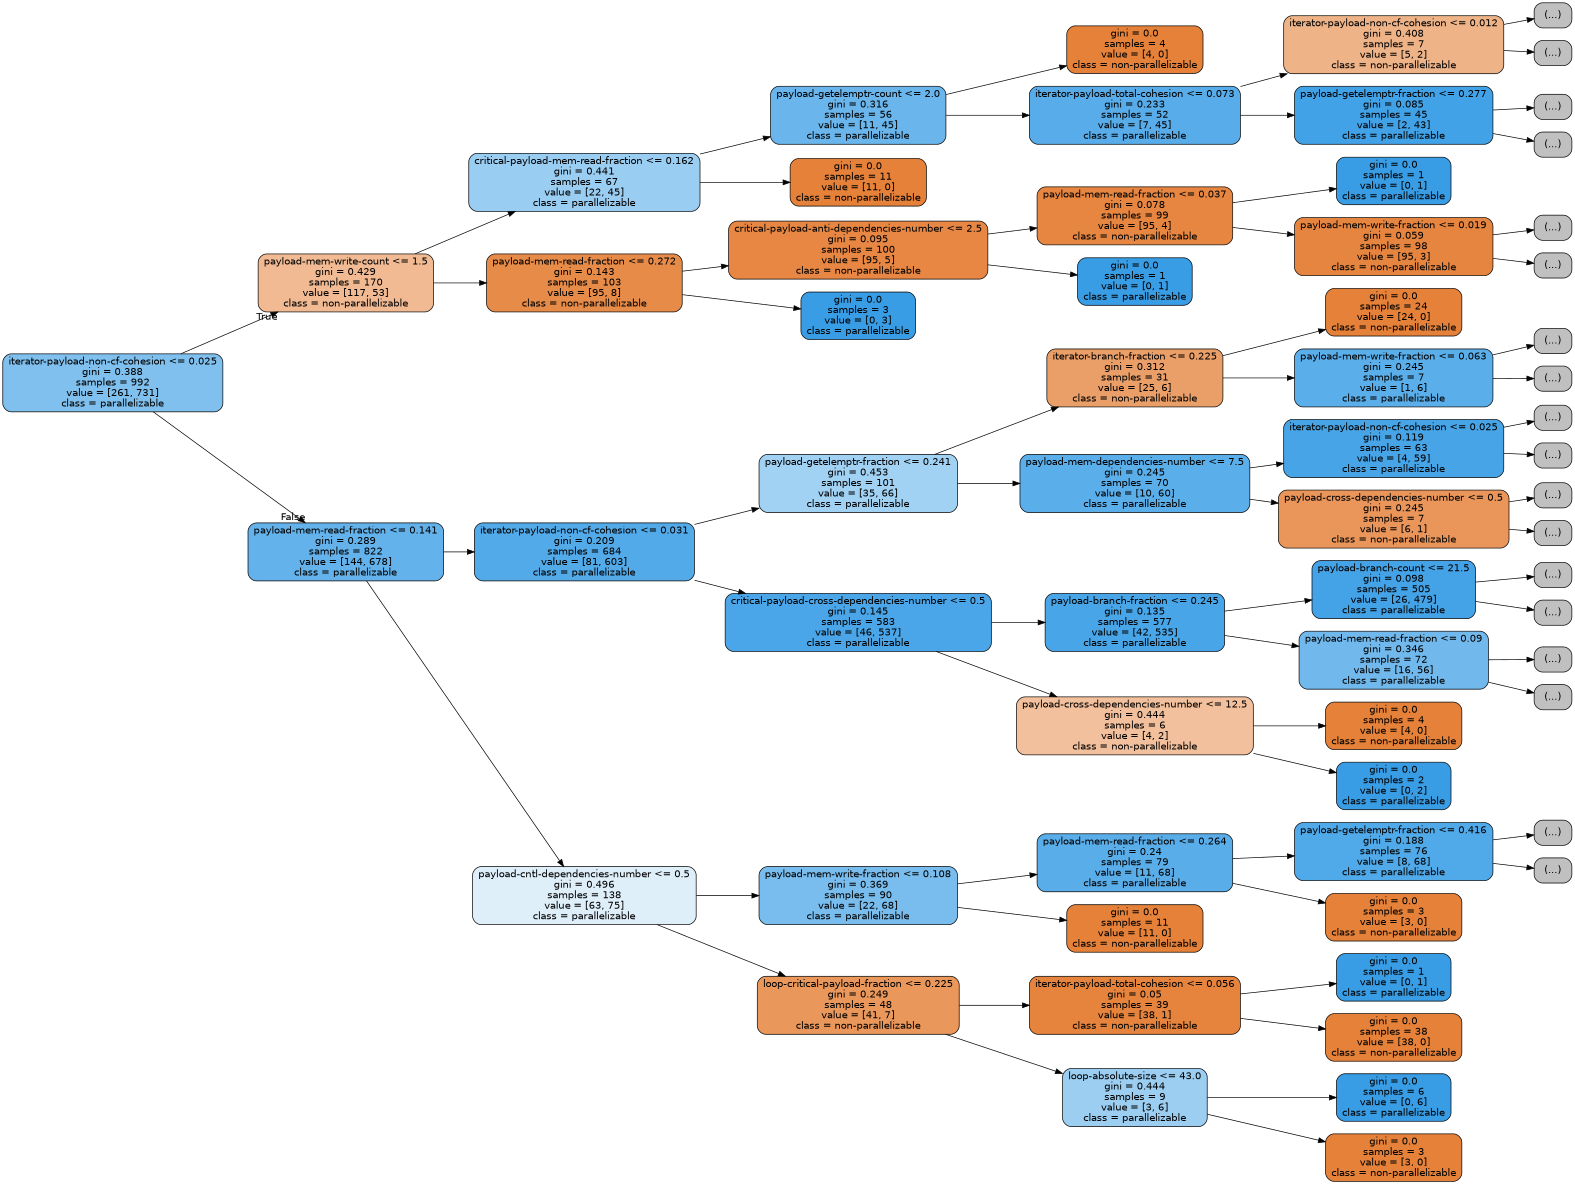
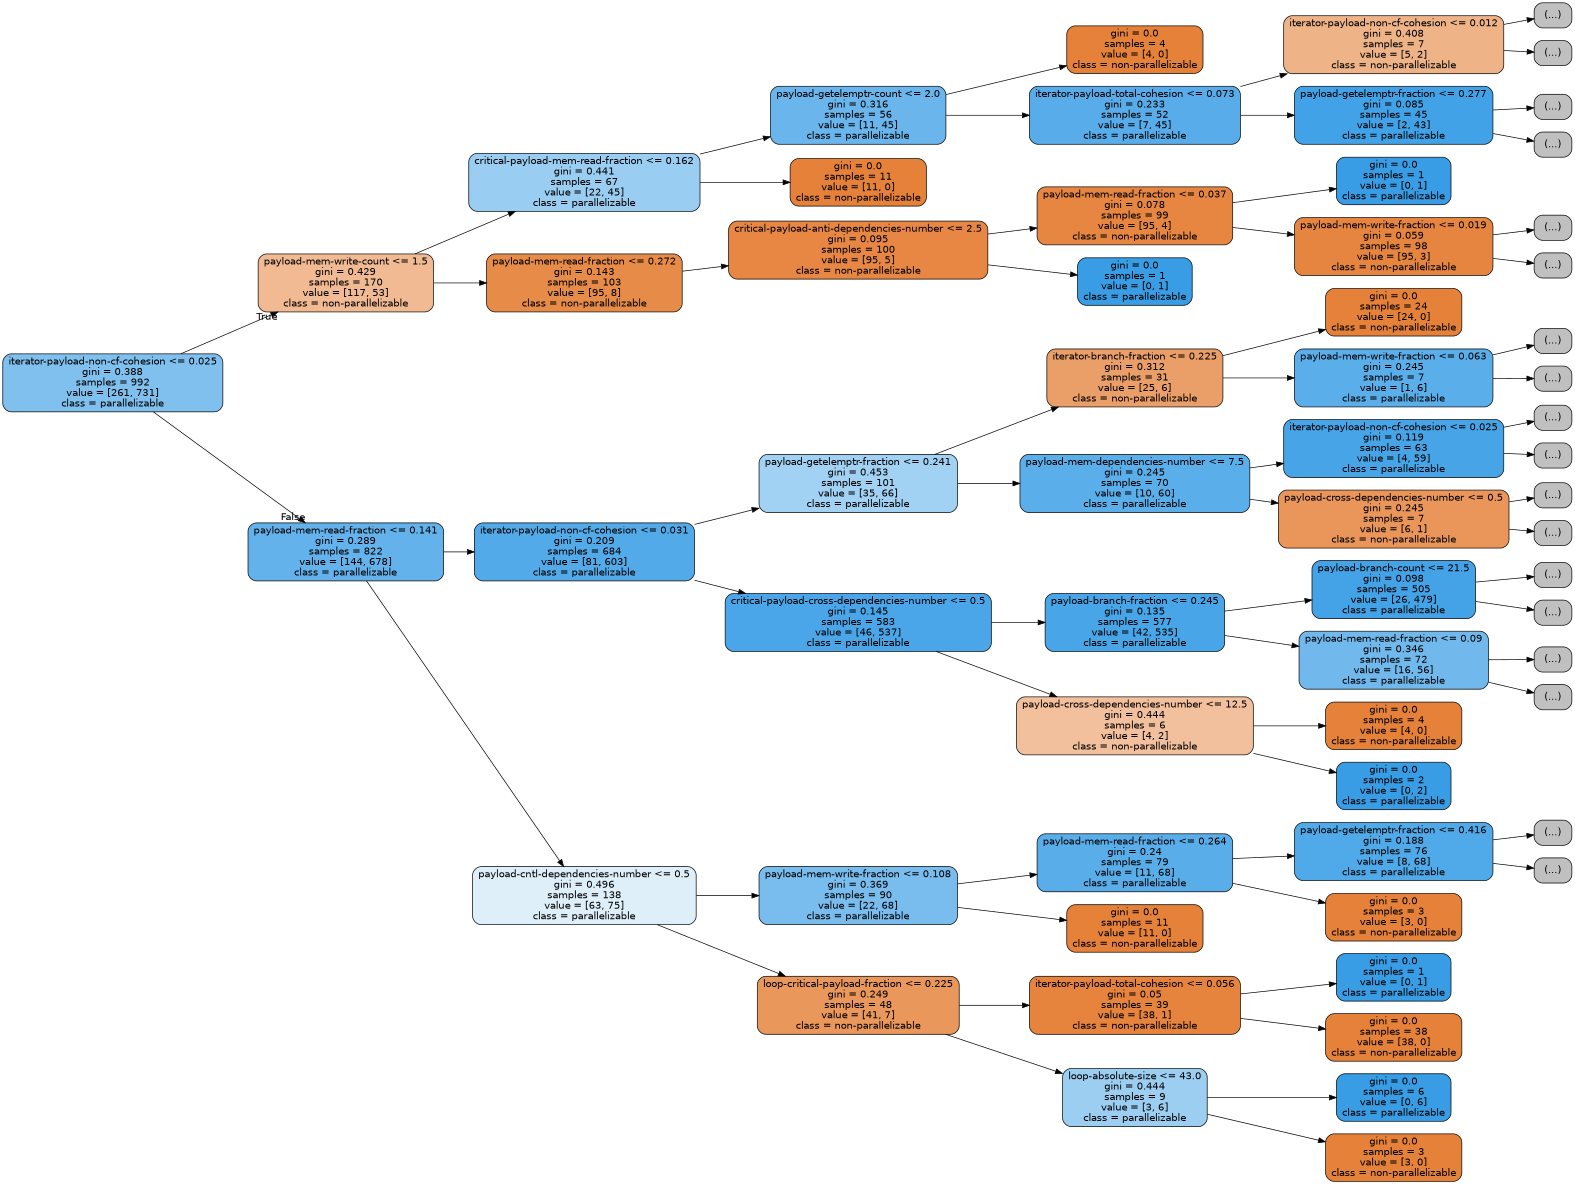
(858, 316) -> none
